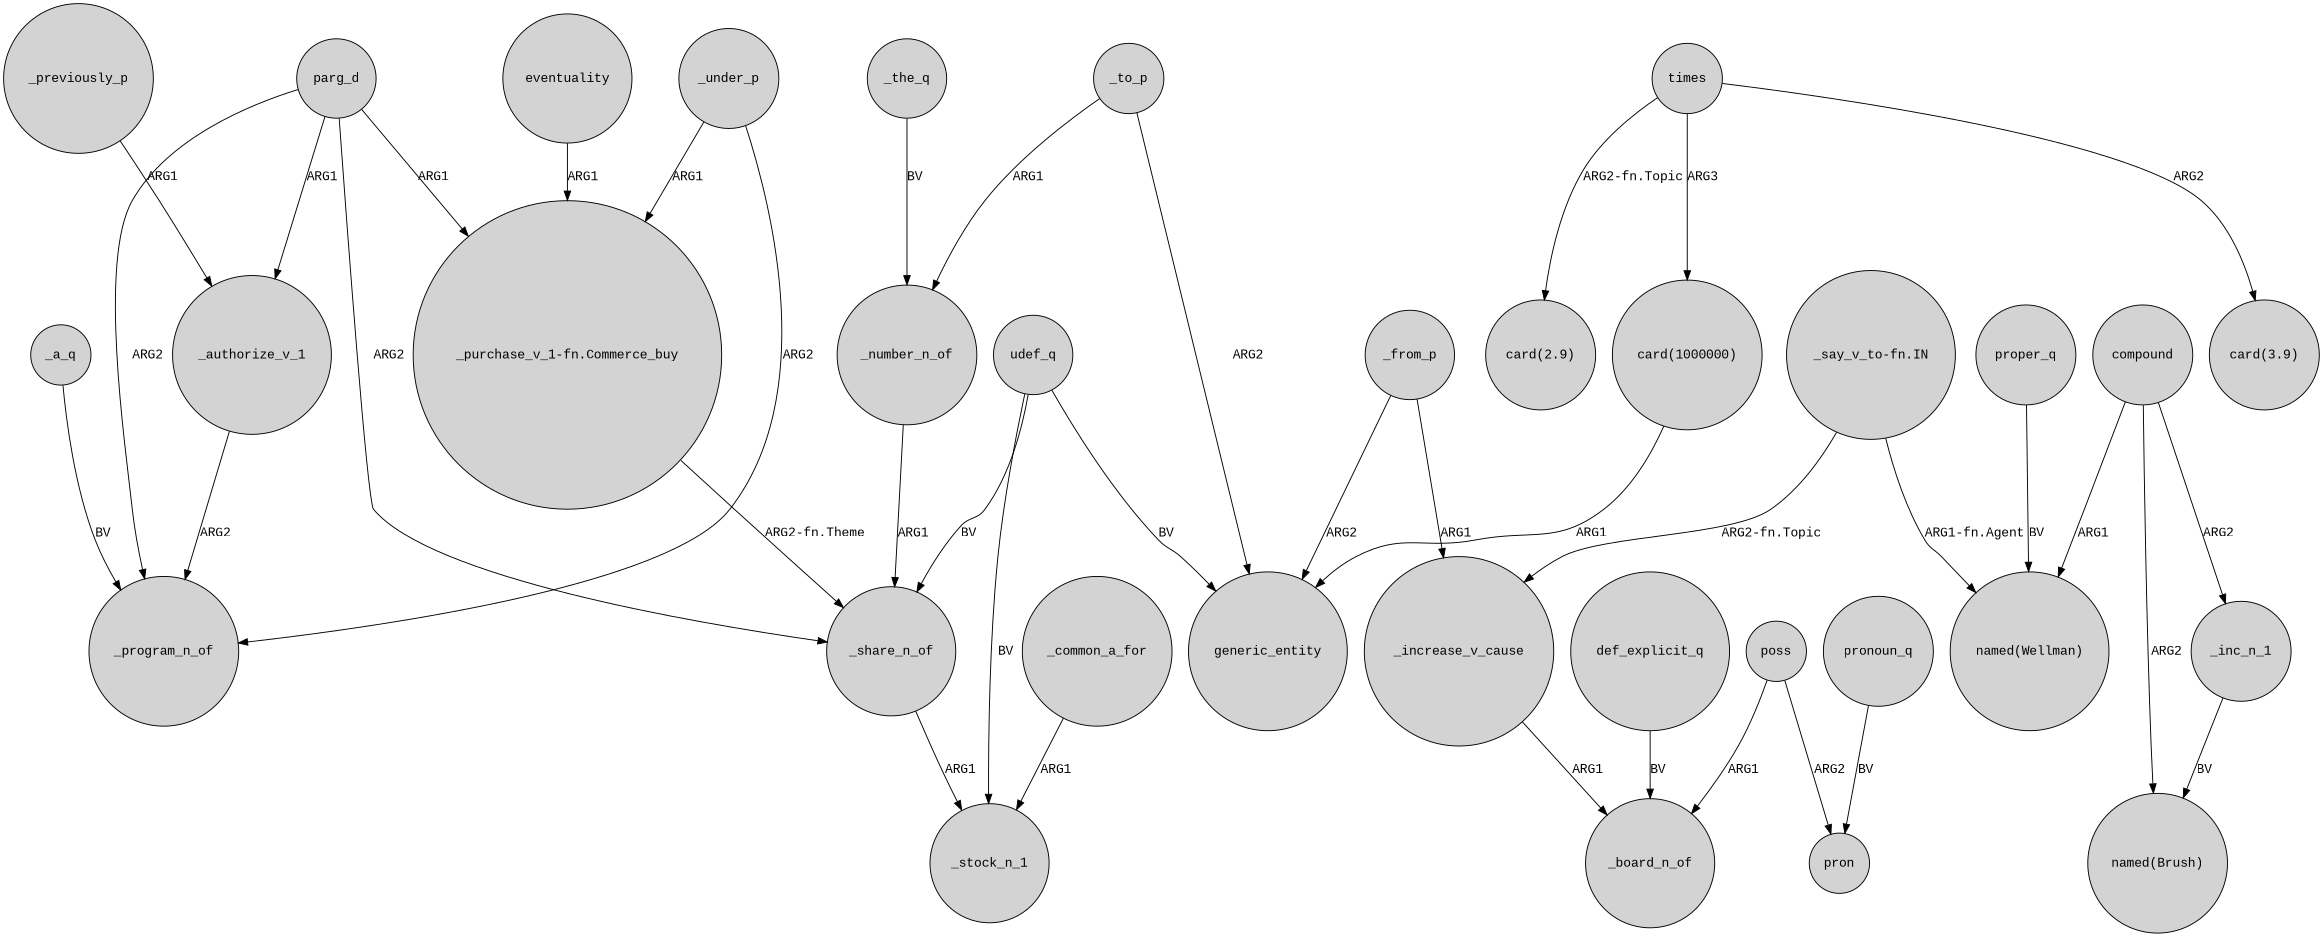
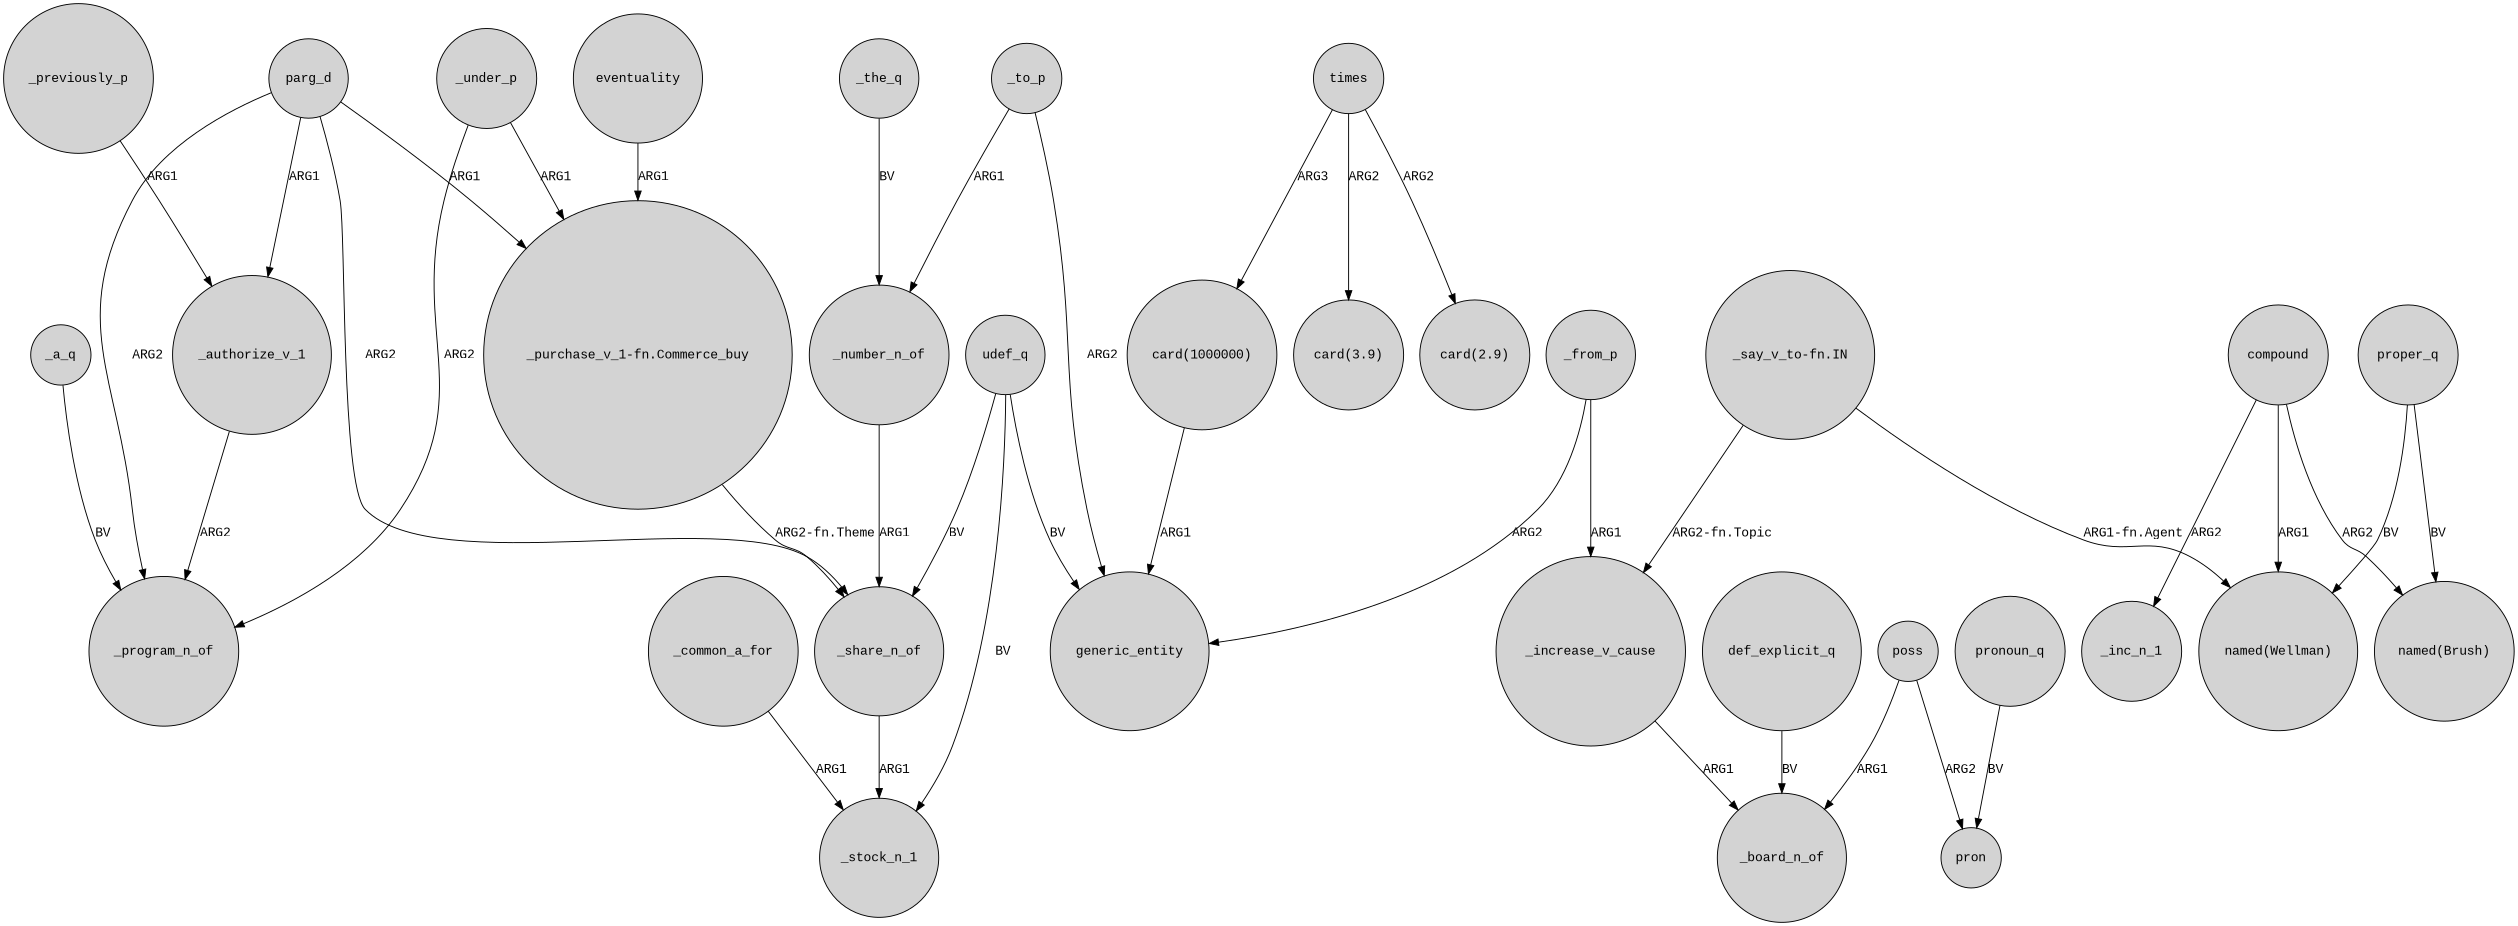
(1633, 177) -> (1419, 177)
(2205, 744) -> (2424, 489)
